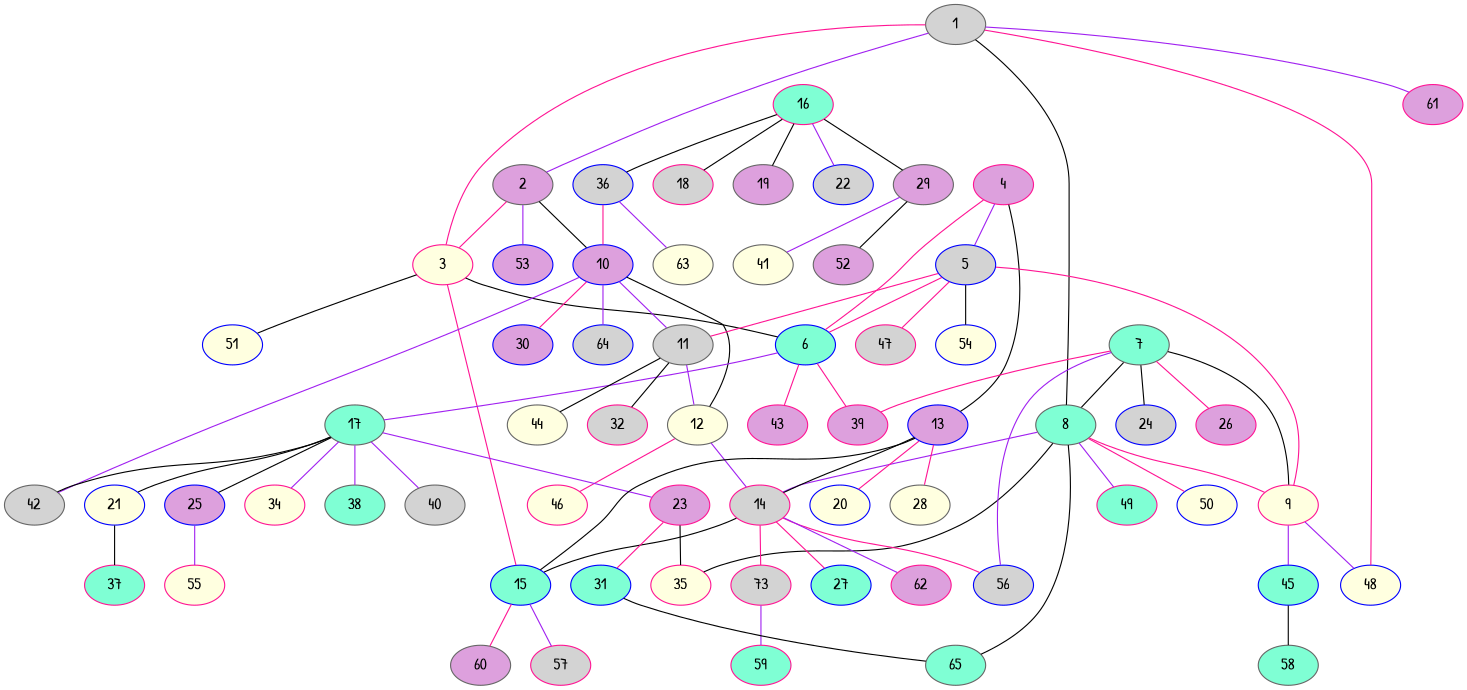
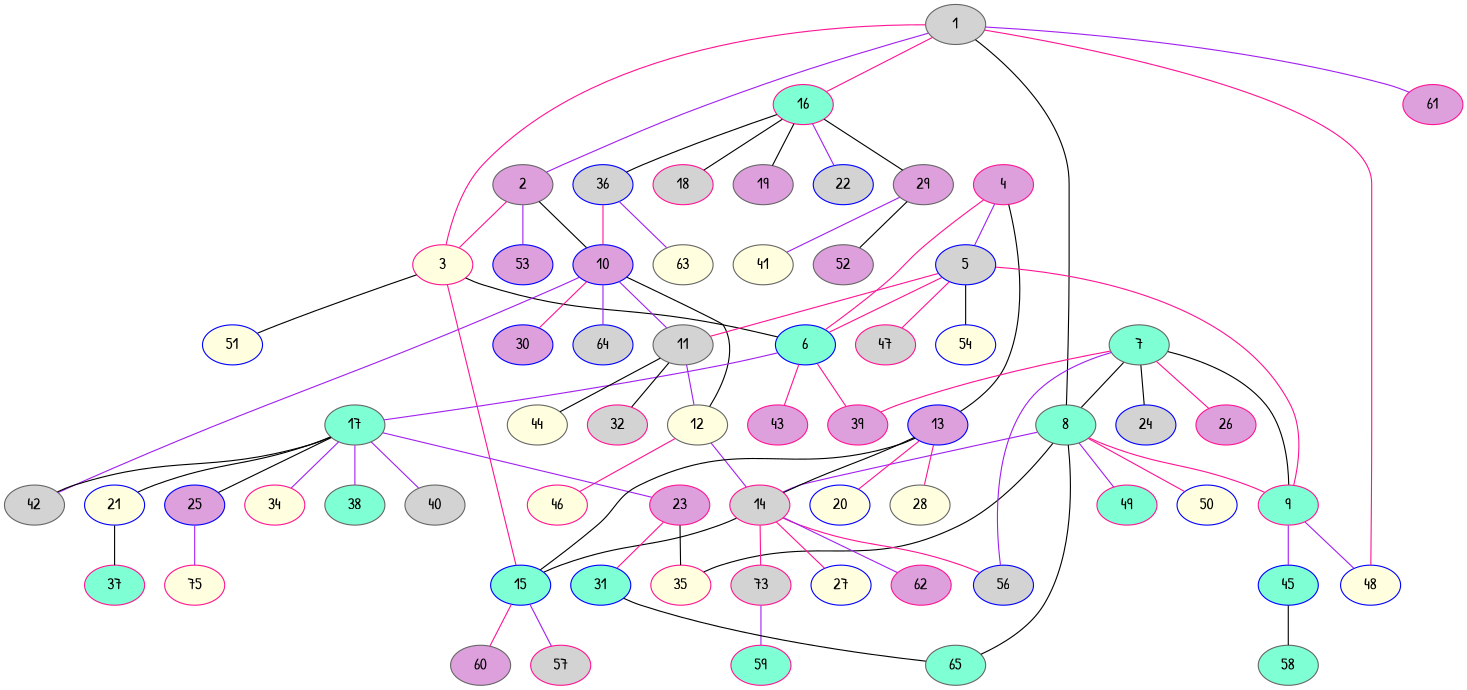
none -> (880, 64)
(1288, 505) -> (1288, 505)
(195, 585) -> (195, 585)
(841, 585) -> (841, 585)
